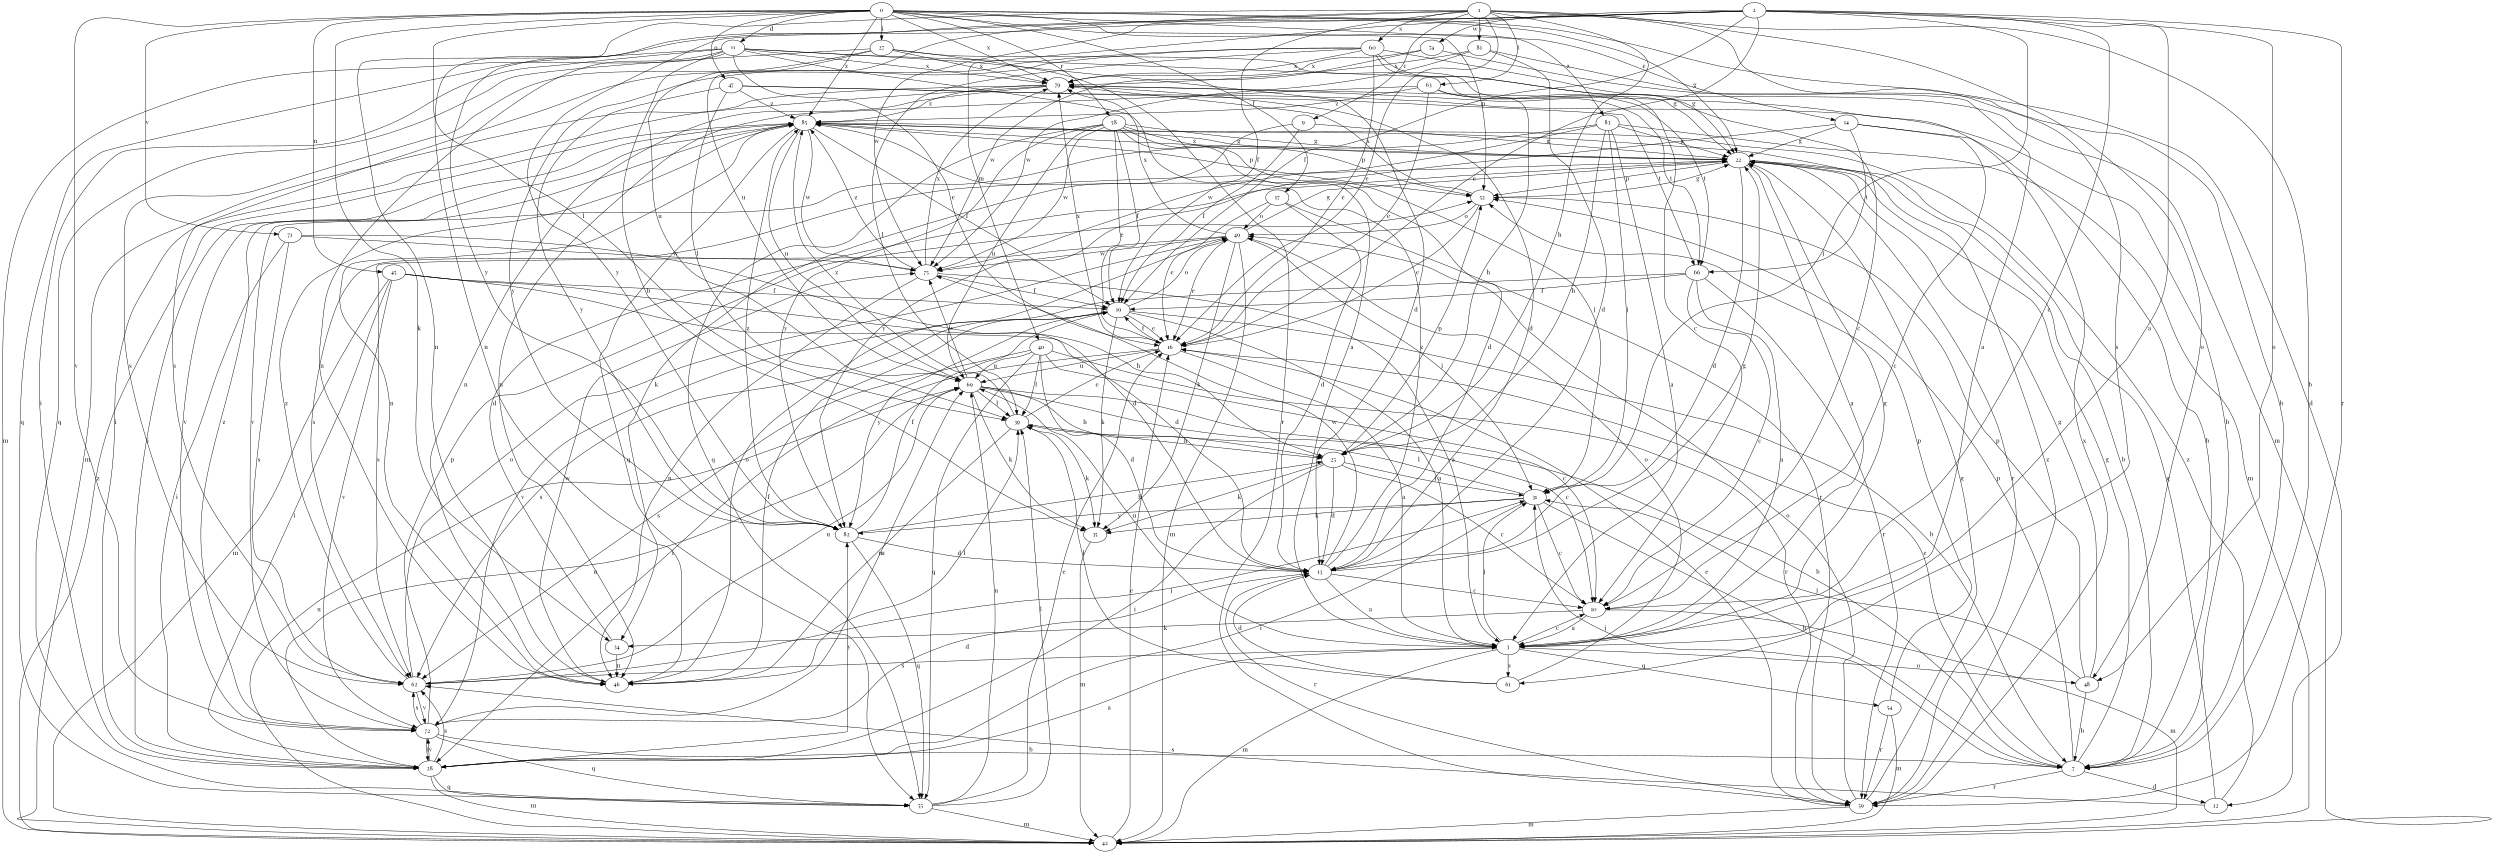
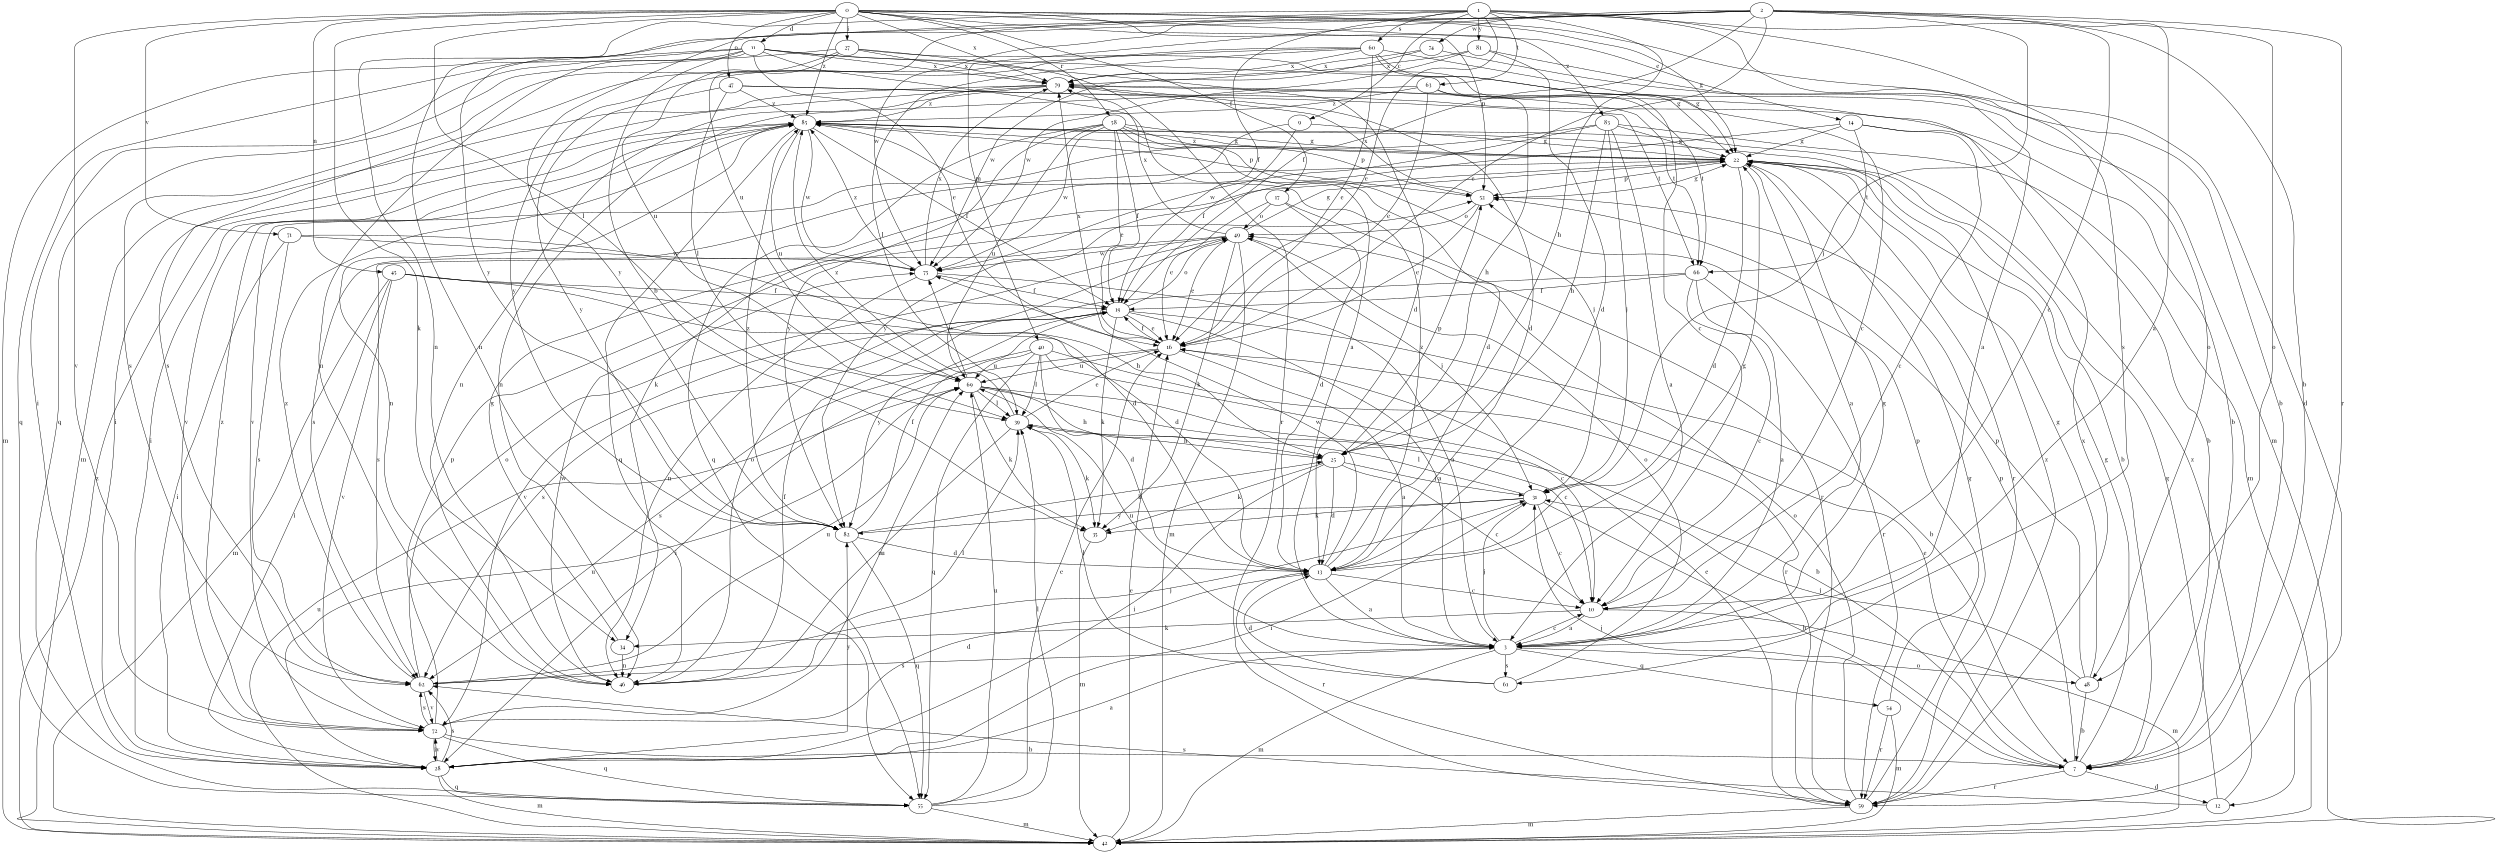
(495, 404) -> (492, 404)
